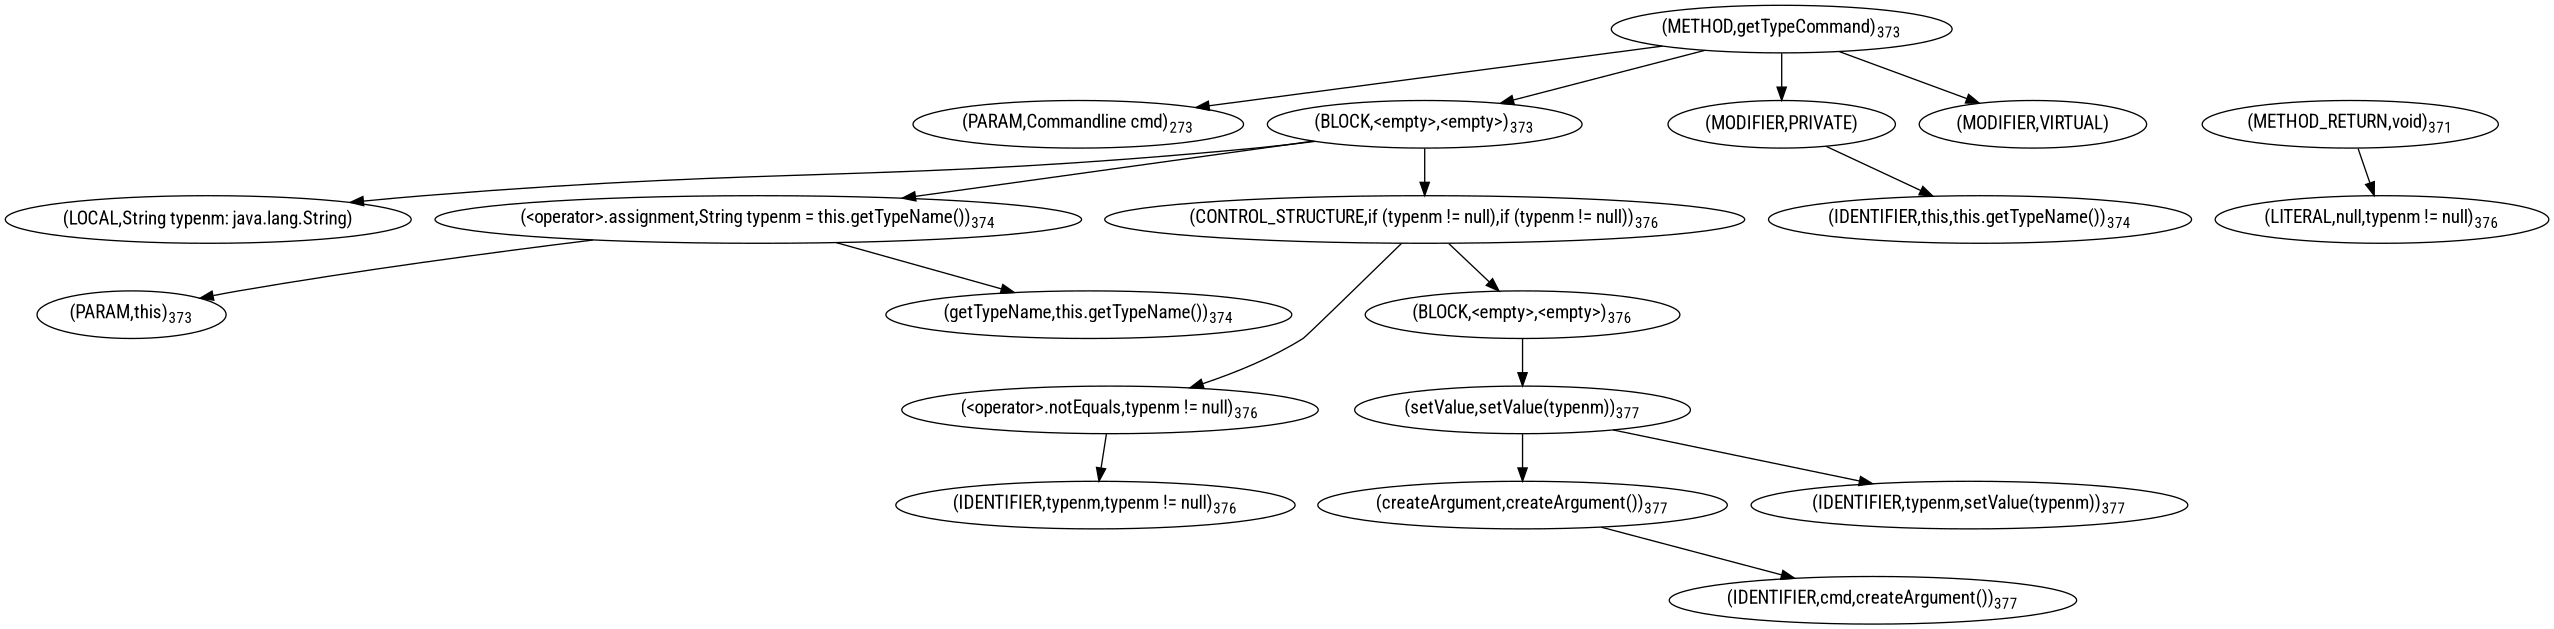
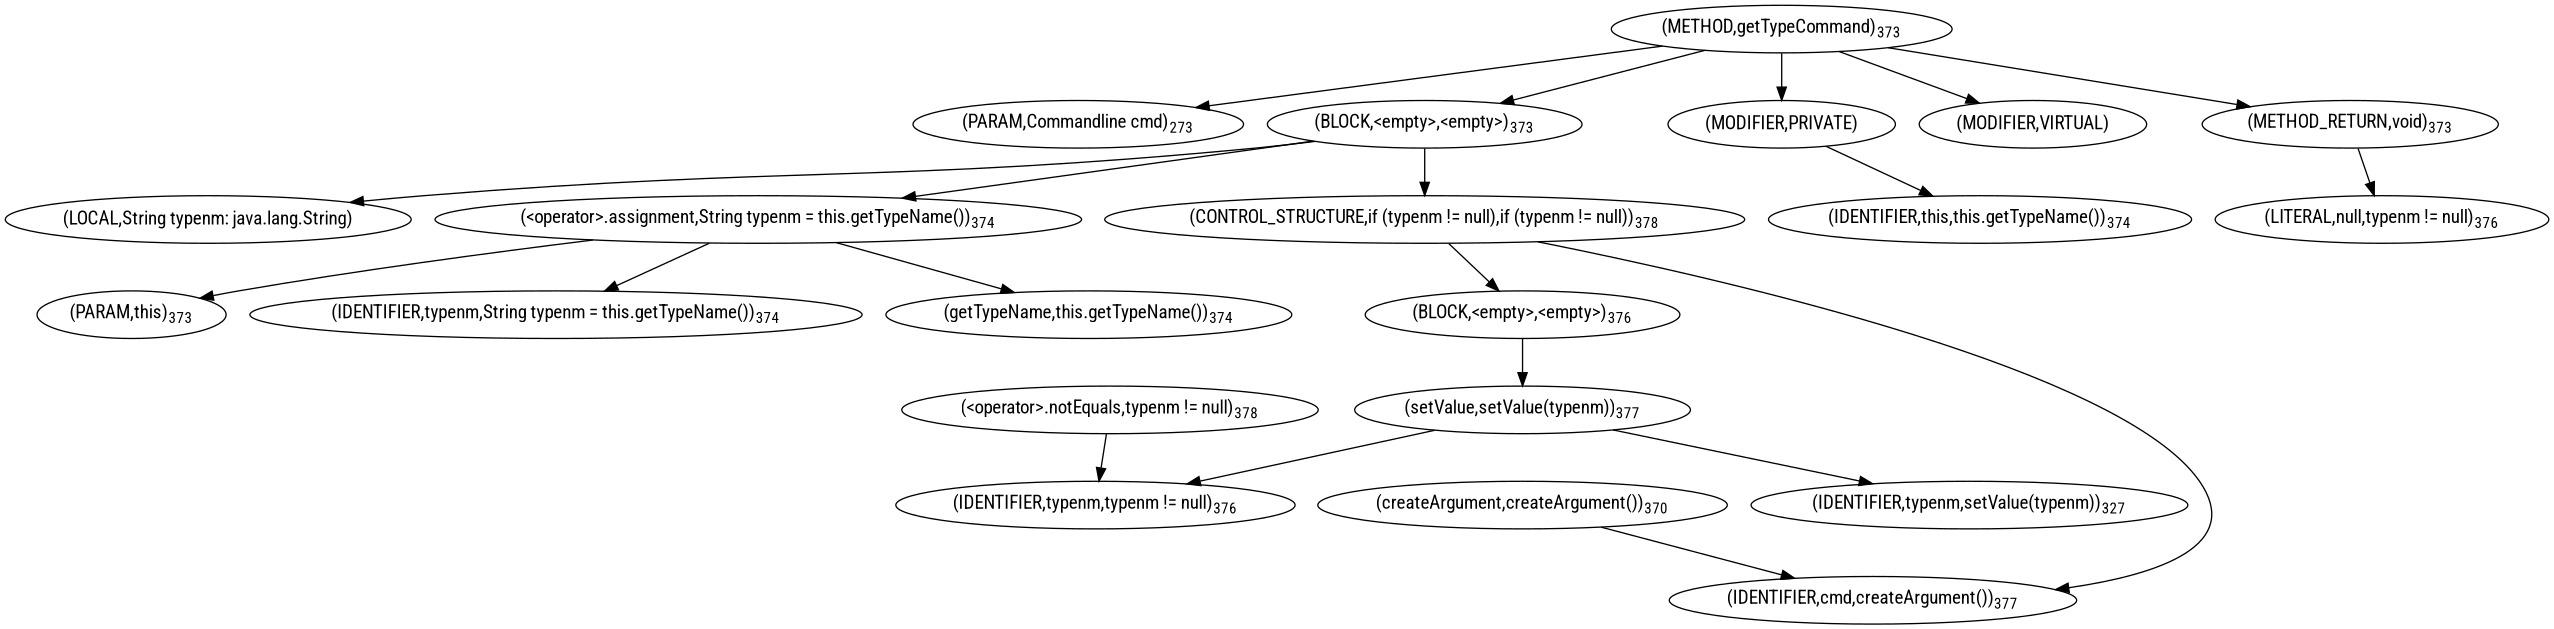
none -> (2062, 76)
(2441, 122) -> (2441, 122)
(1648, 218) -> (1648, 218)
none -> (556, 315)
(1313, 329) -> (1982, 358)
(1247, 408) -> (1247, 408)
(1523, 451) -> (1317, 456)
(1657, 503) -> (1657, 503)
(2114, 503) -> (2114, 503)
